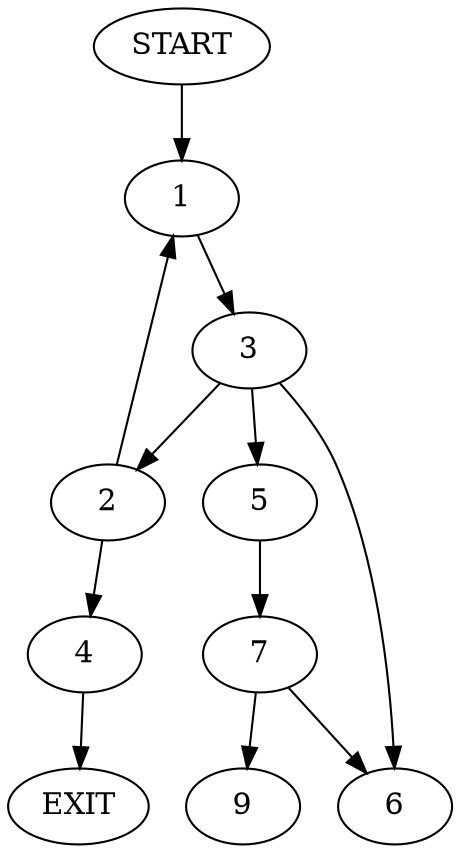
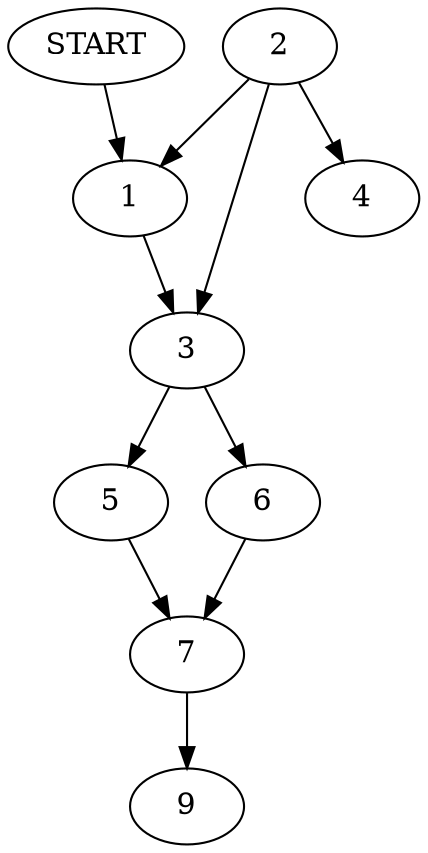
(186, 419) -> (237, 188)
(320, 723) -> (230, 569)
(78, 806) -> none
